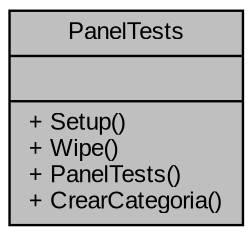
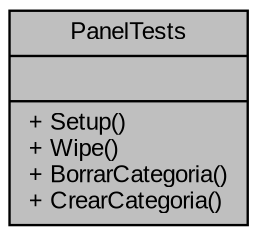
(105, 175) -> (129, 175)
